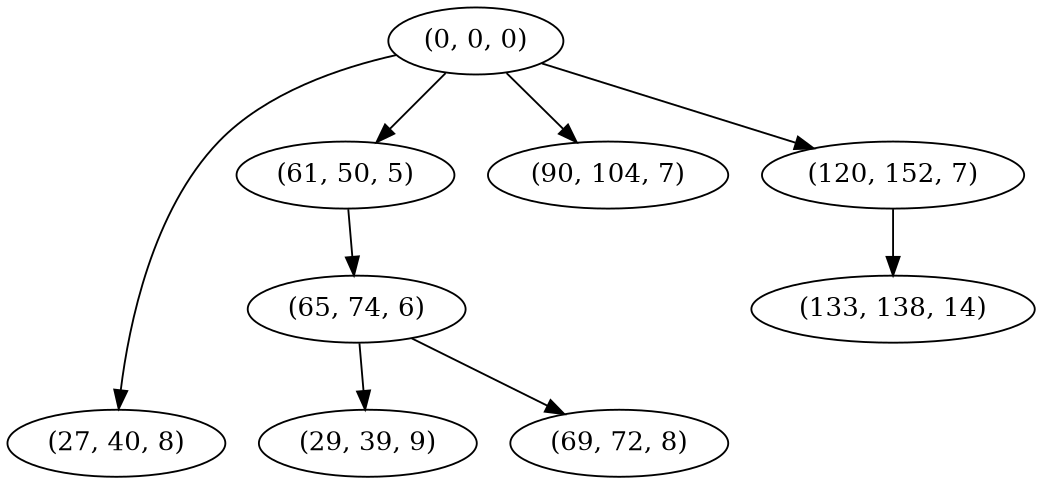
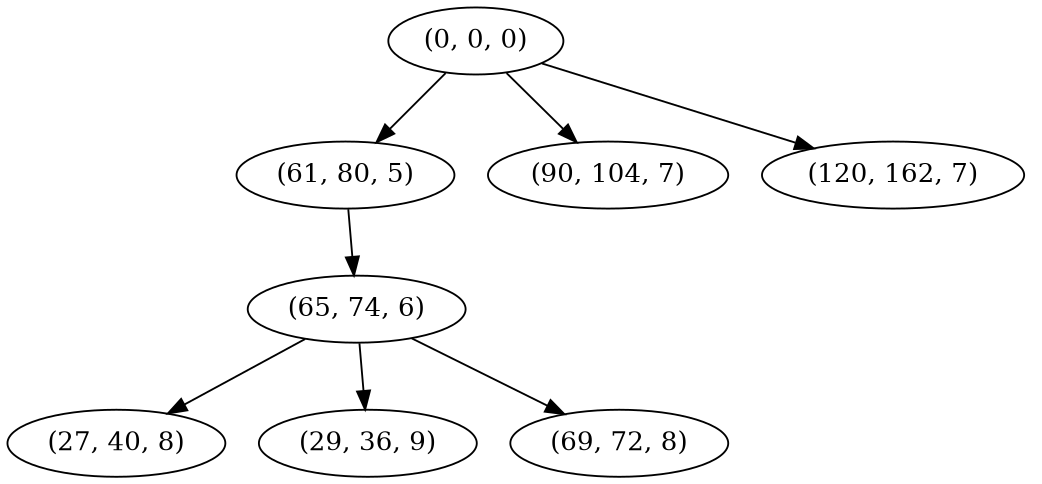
(196, 169) -> (245, 372)
(345, 175) -> (345, 175)
(893, 175) -> (893, 175)
(893, 309) -> none
(368, 443) -> (368, 443)
